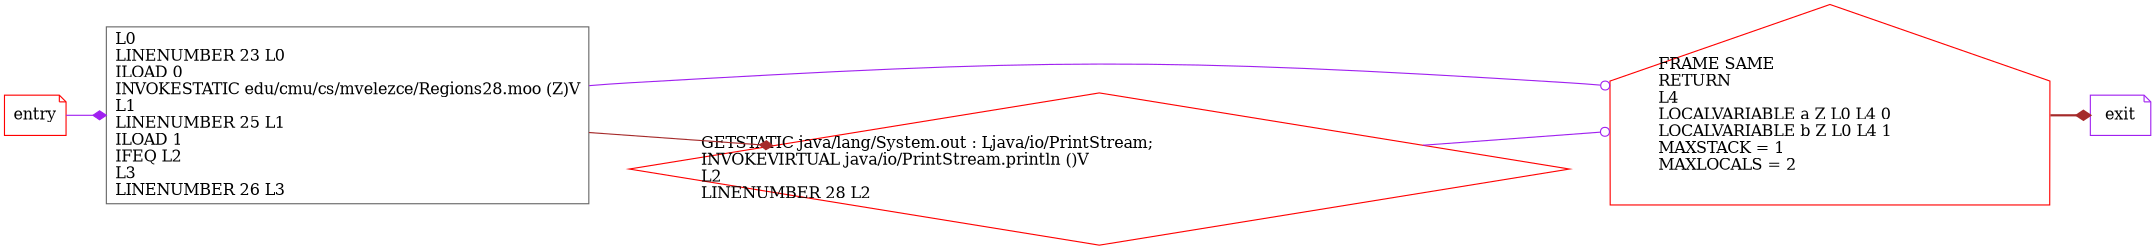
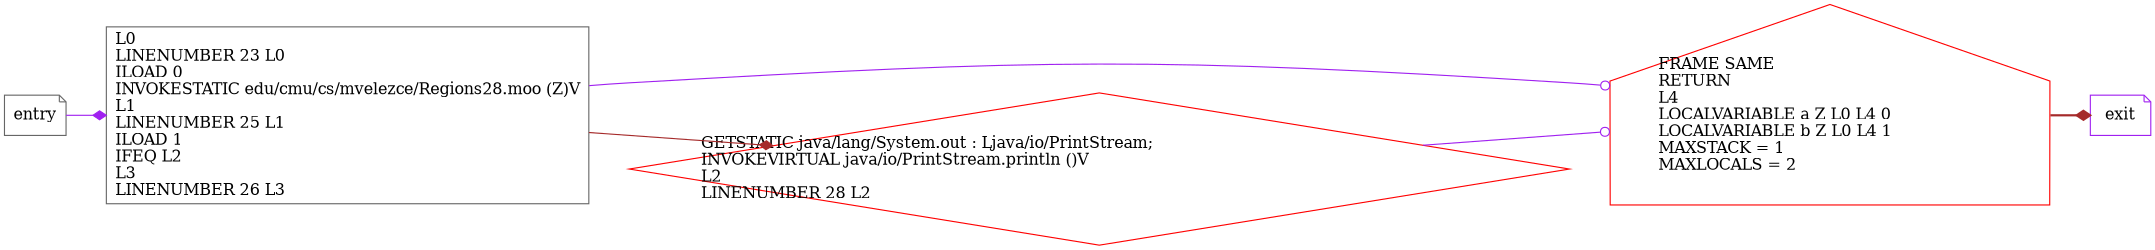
(35, 115) -> (35, 115)
